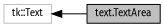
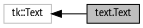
(124, 14) -> (113, 14)
